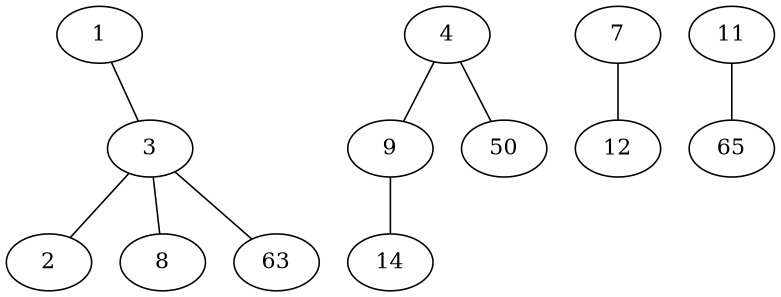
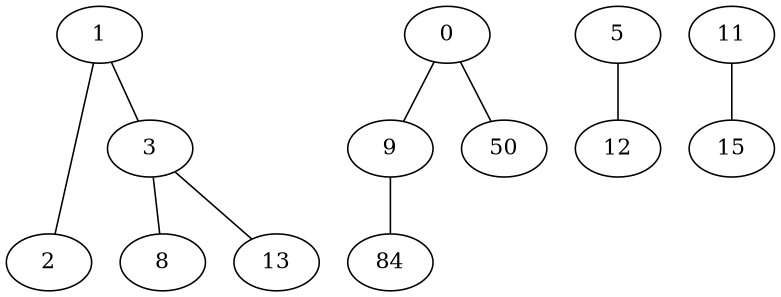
(447, 35) -> (447, 35)
(618, 35) -> (618, 35)
(732, 149) -> (732, 149)
(100, 205) -> (74, 149)
(277, 262) -> (277, 262)
(390, 262) -> (390, 262)
